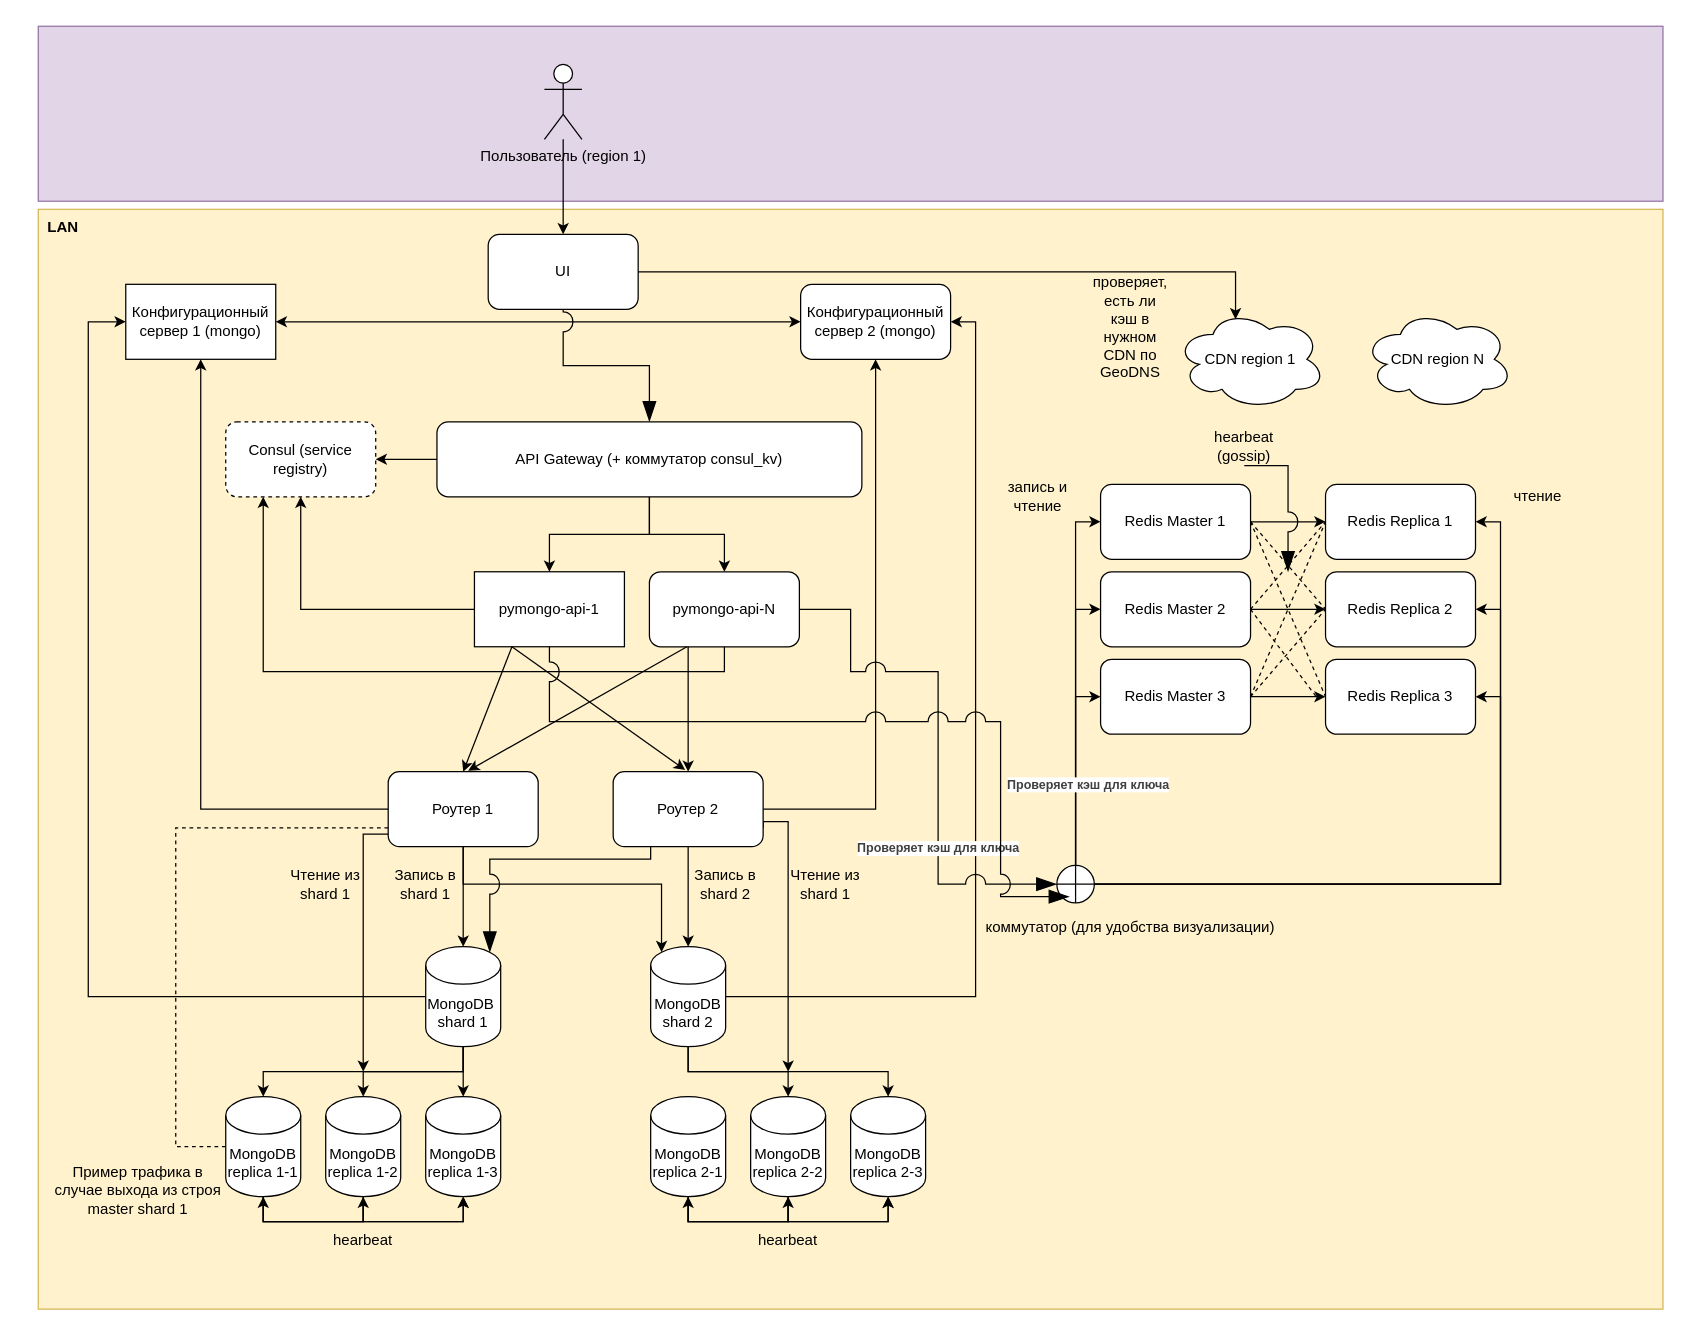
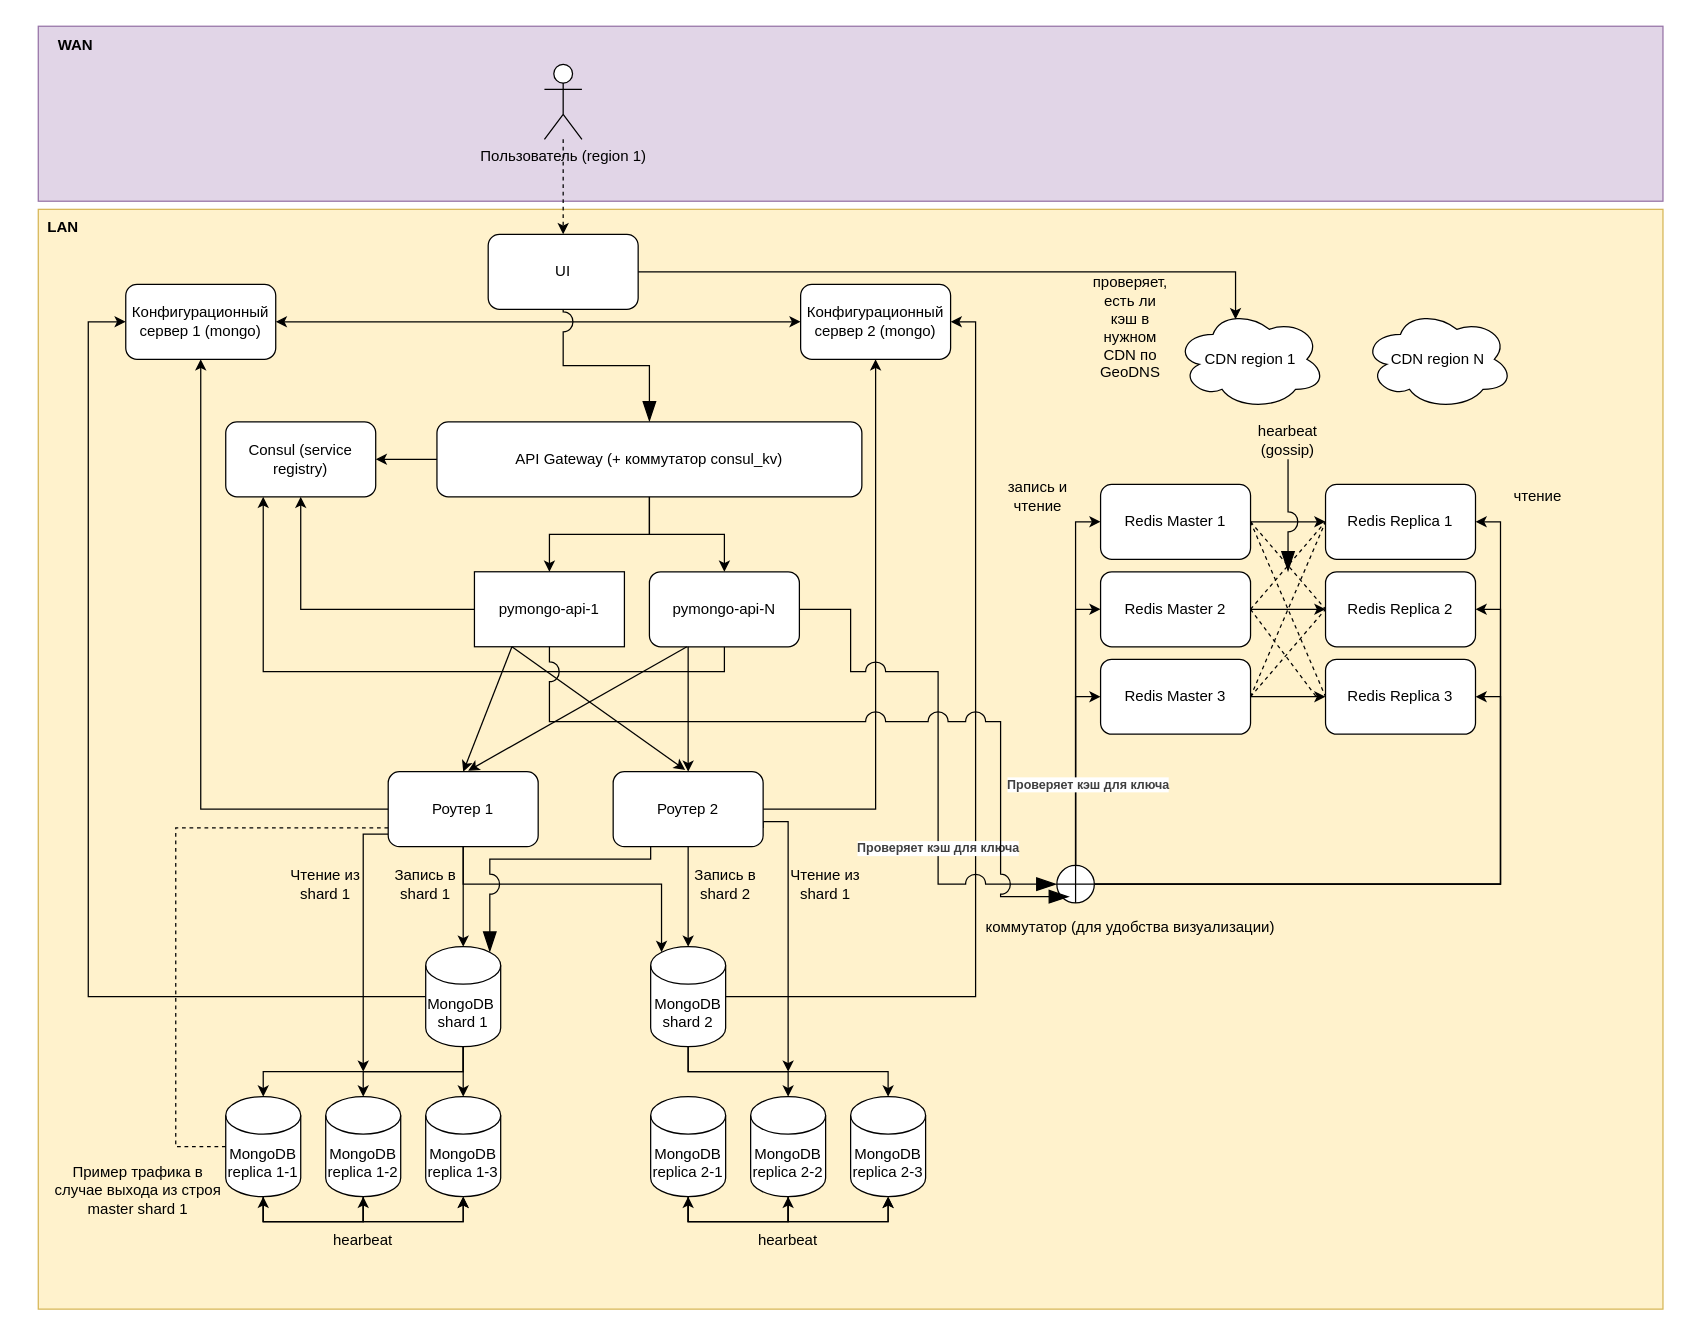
none -> (76, 46)
(563, 182) -> (563, 182)
(201, 322) -> (201, 322)
(1244, 447) -> (1288, 441)
(301, 459) -> (301, 459)
